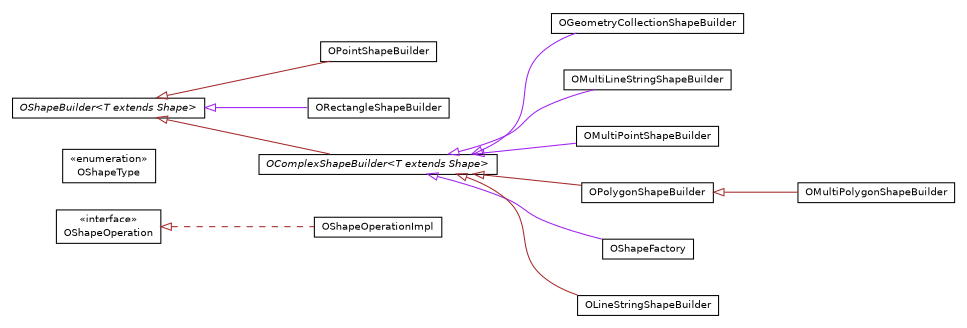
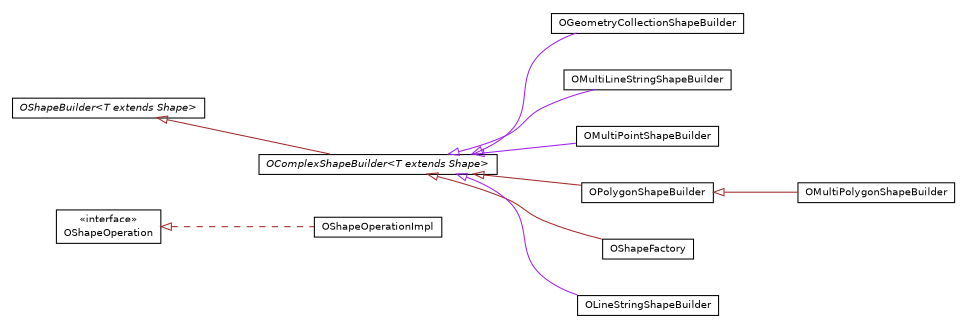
(378, 51) -> none
(378, 108) -> none
(109, 166) -> none
(524, 209) -> (524, 209)
(524, 235) -> (524, 235)
